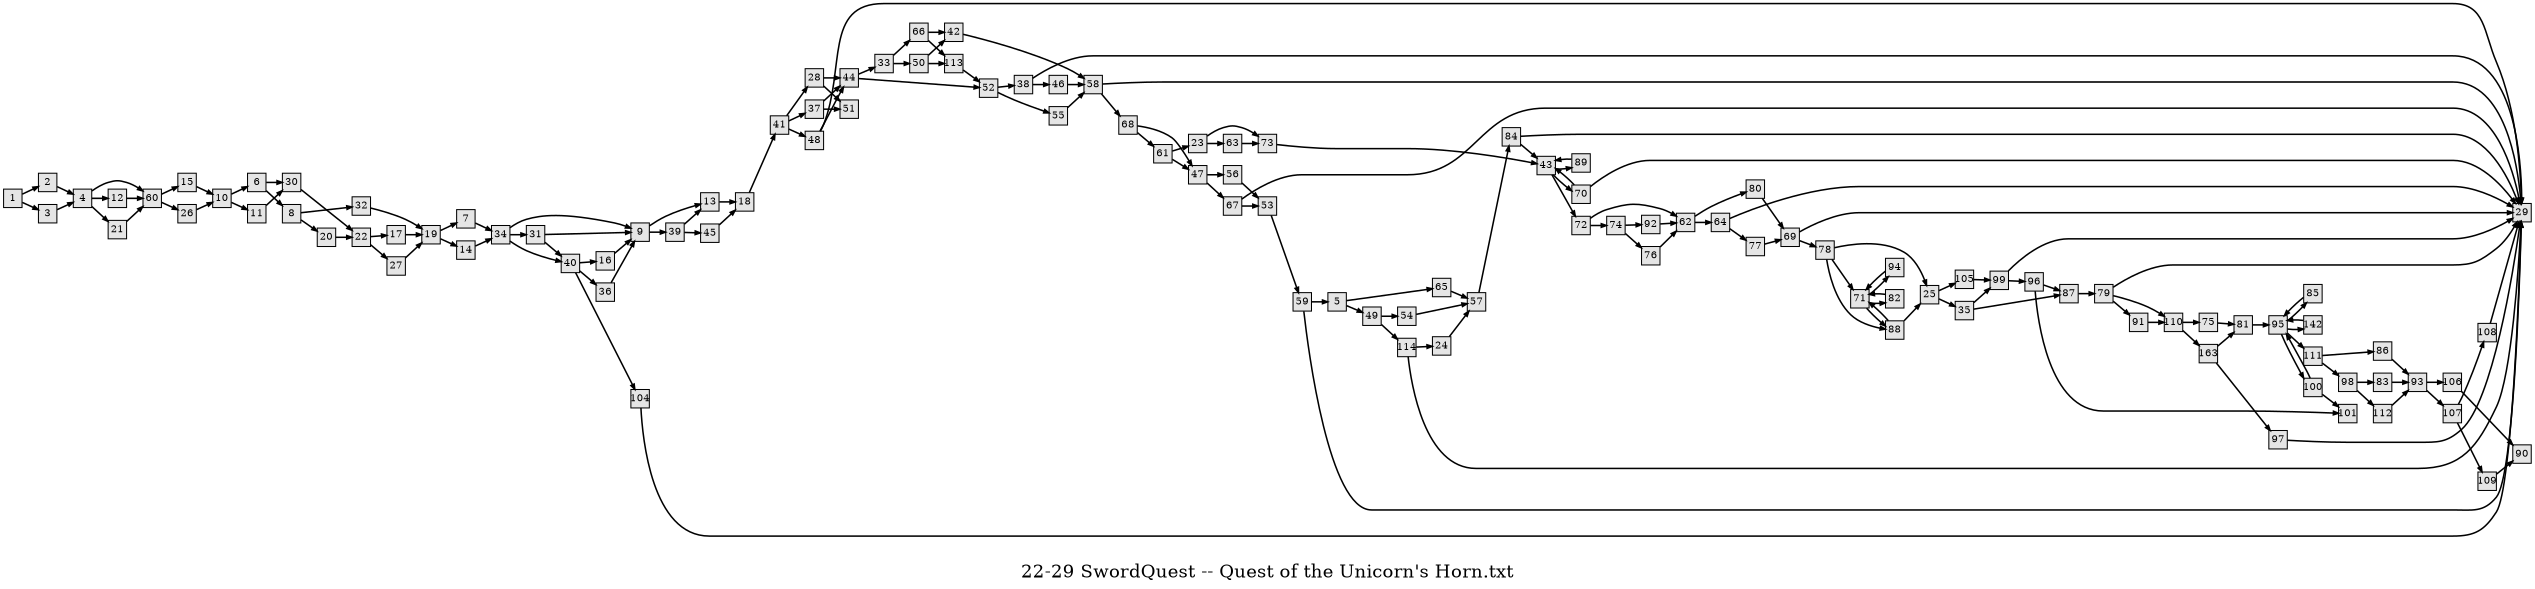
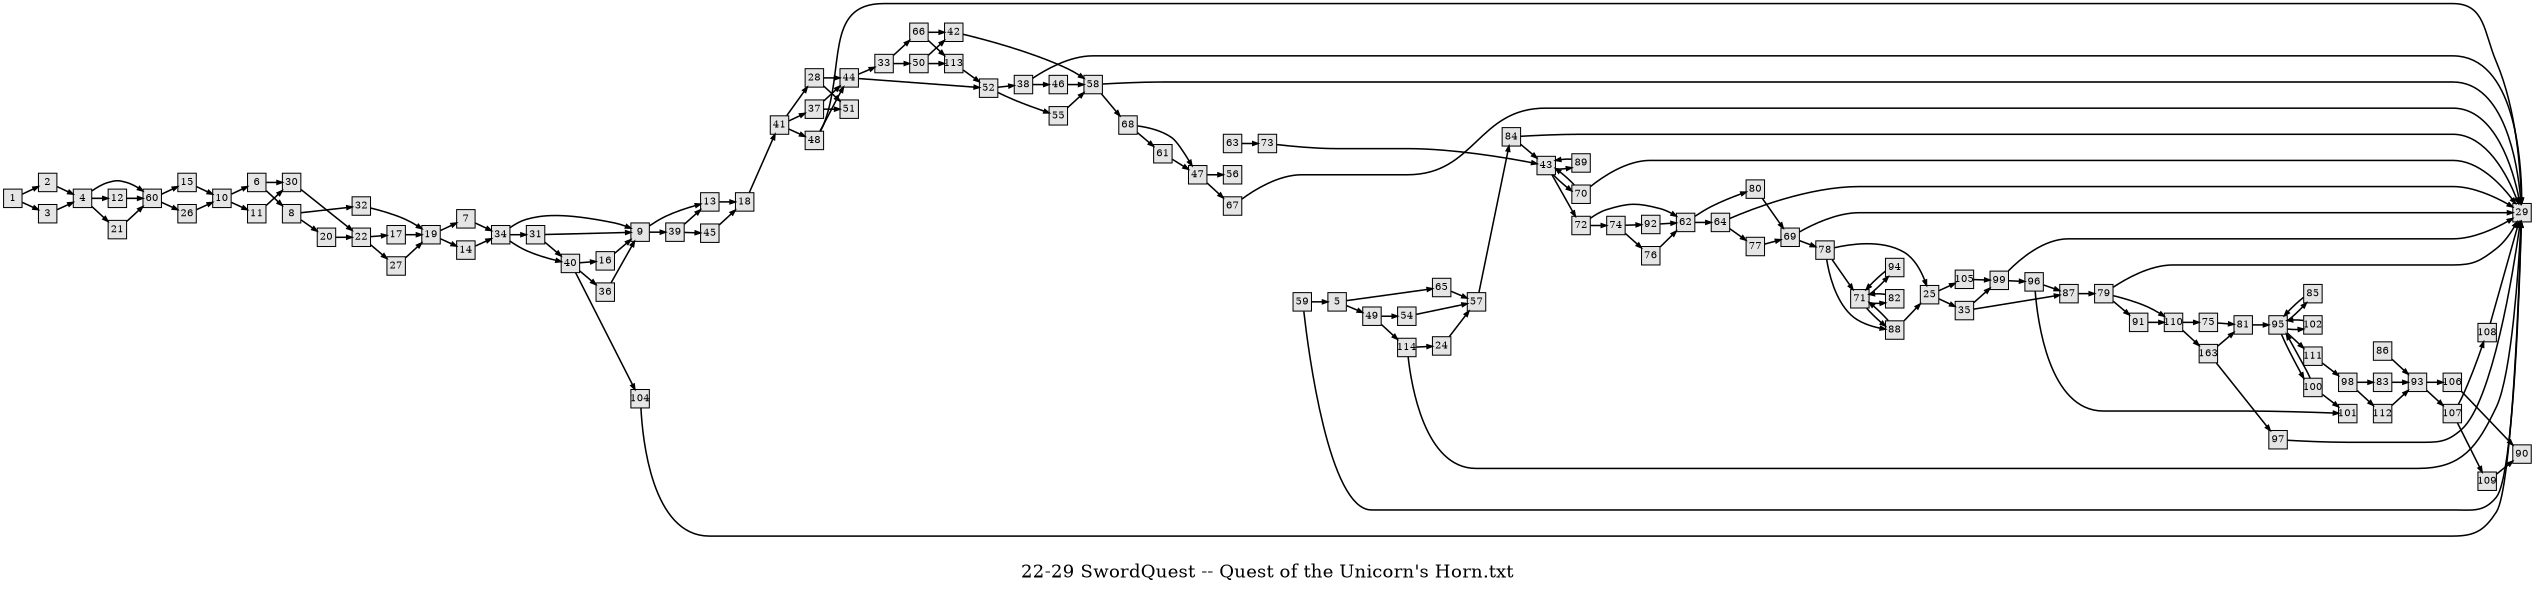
(1198, 144) -> none
(1267, 206) -> none
(2313, 325) -> (2313, 325)
(2345, 354) -> none
